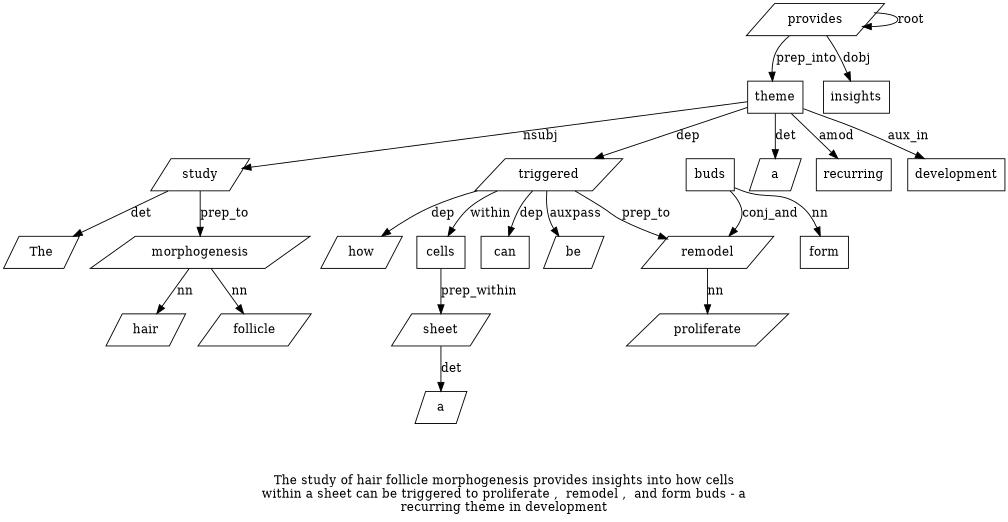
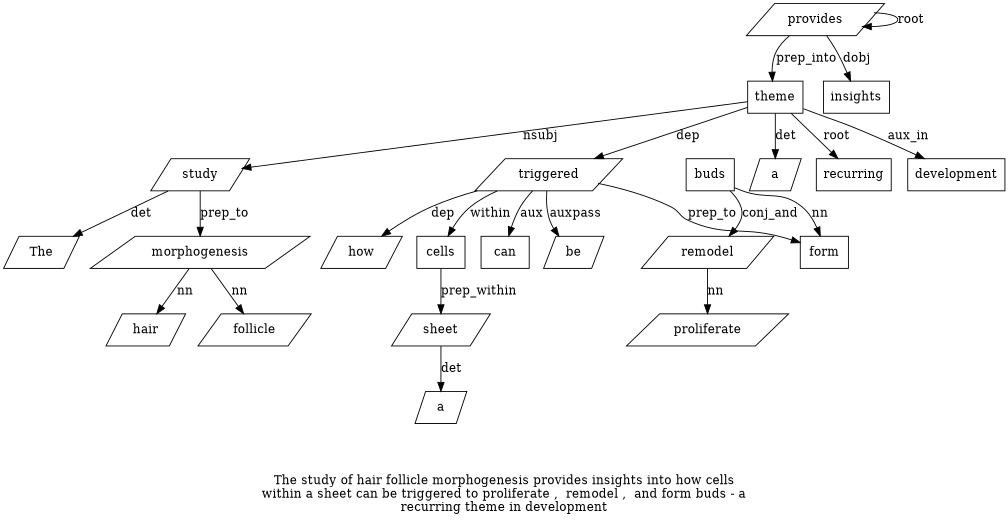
(837, 136) -> (837, 136)
(532, 214) -> (532, 214)
(615, 217) -> (691, 222)
